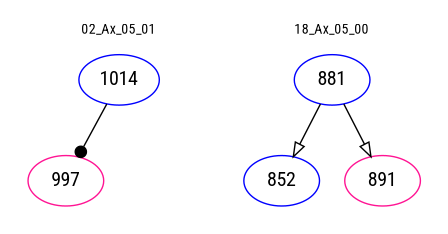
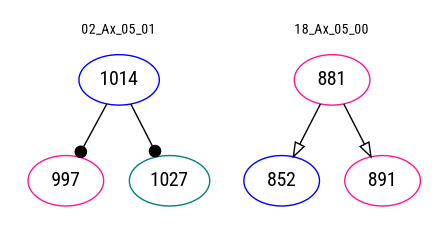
(332, 80) -> (332, 80)
none -> (170, 181)
